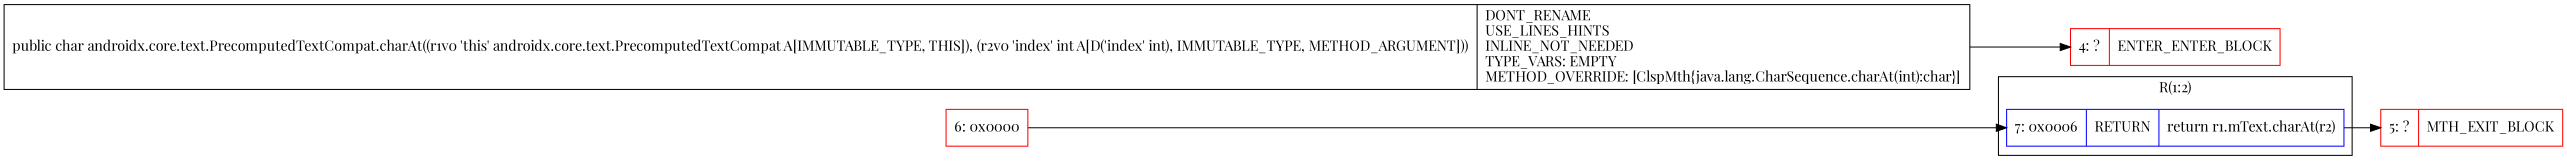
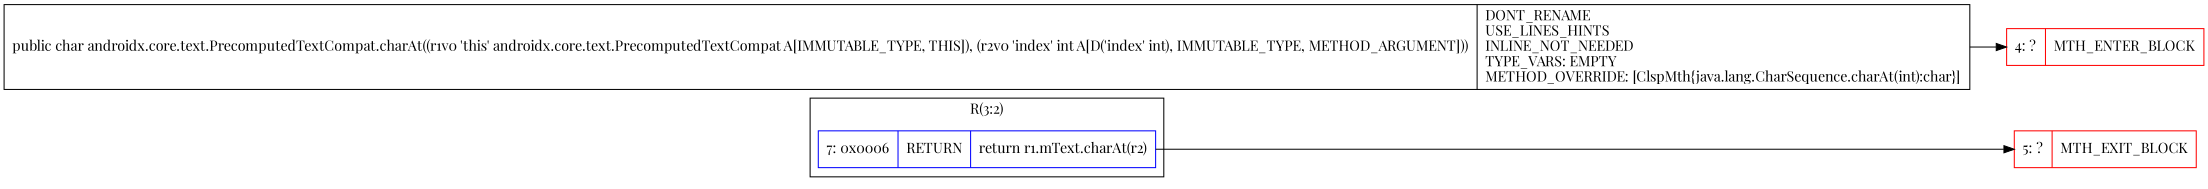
(2195, 47) -> (2125, 47)
(2175, 88) -> (987, 110)
(987, 128) -> none
